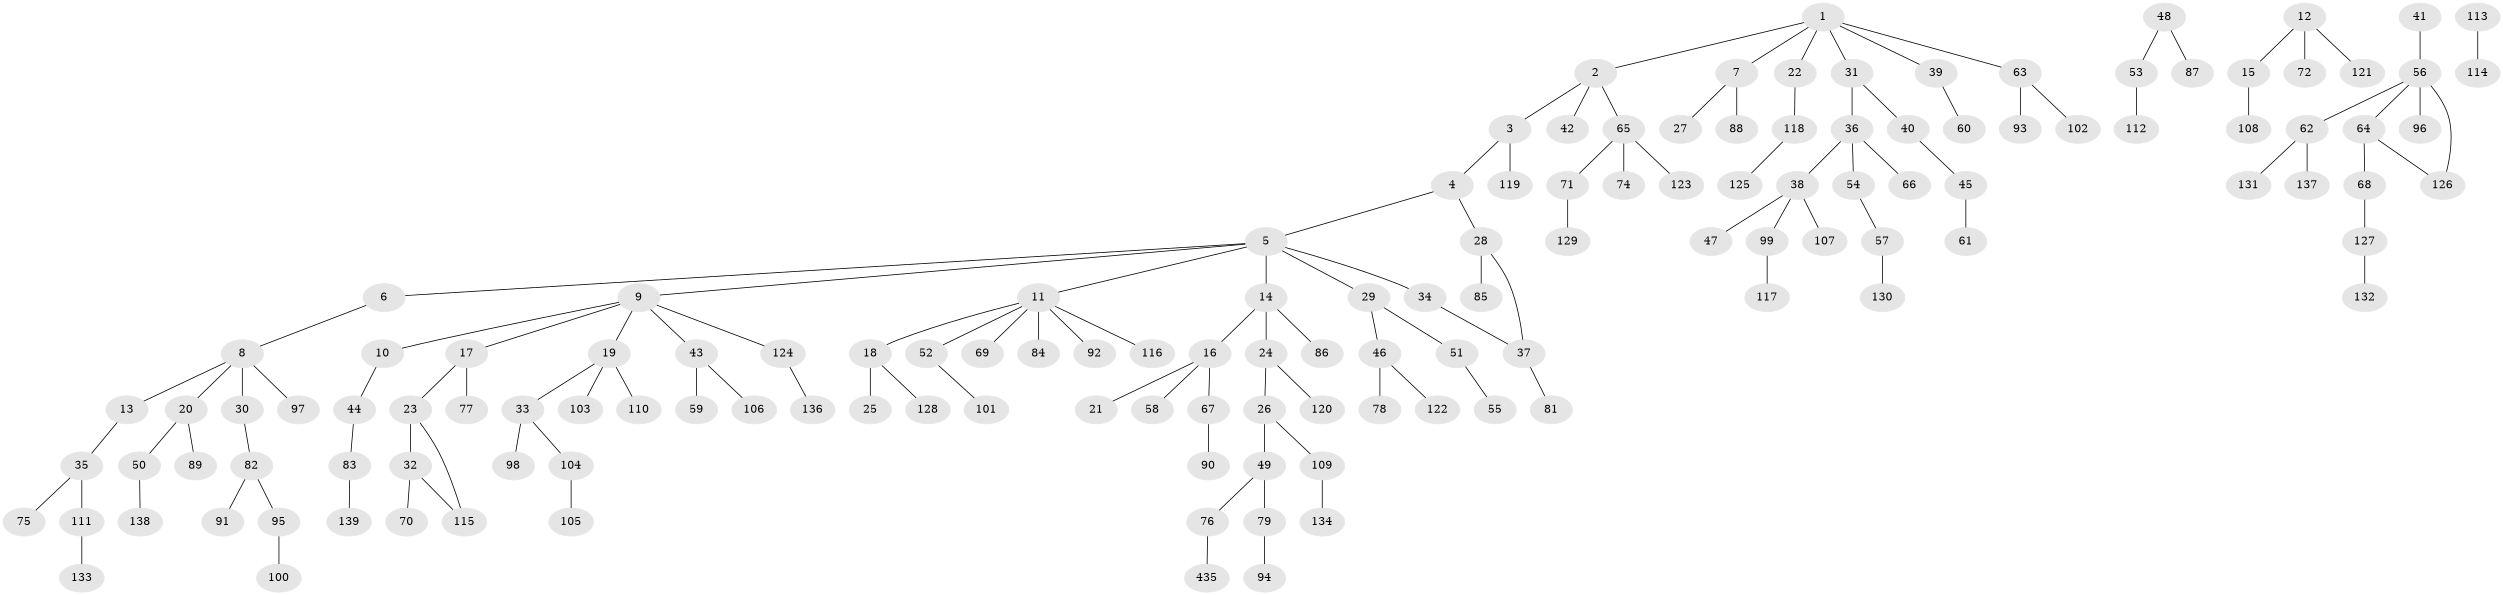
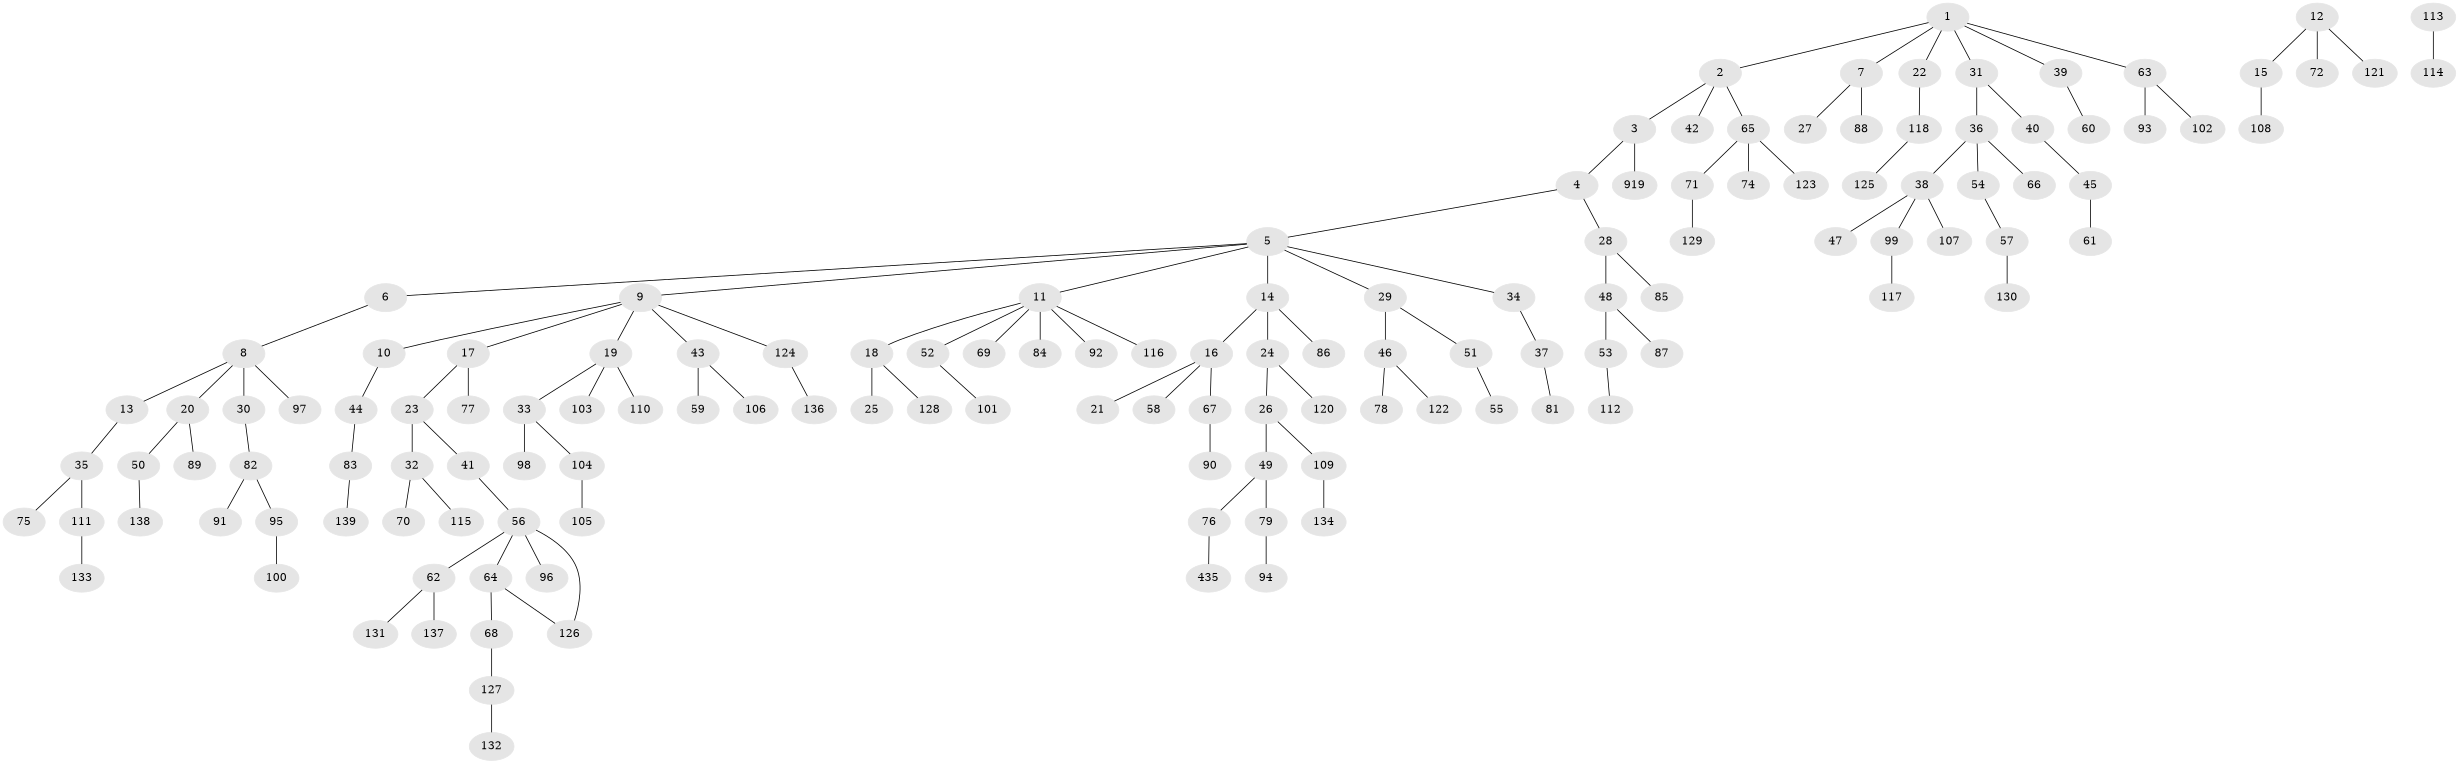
(1510, 185) -> (1635, 185)
(1513, 295) -> (1606, 270)
(444, 464) -> (440, 438)
